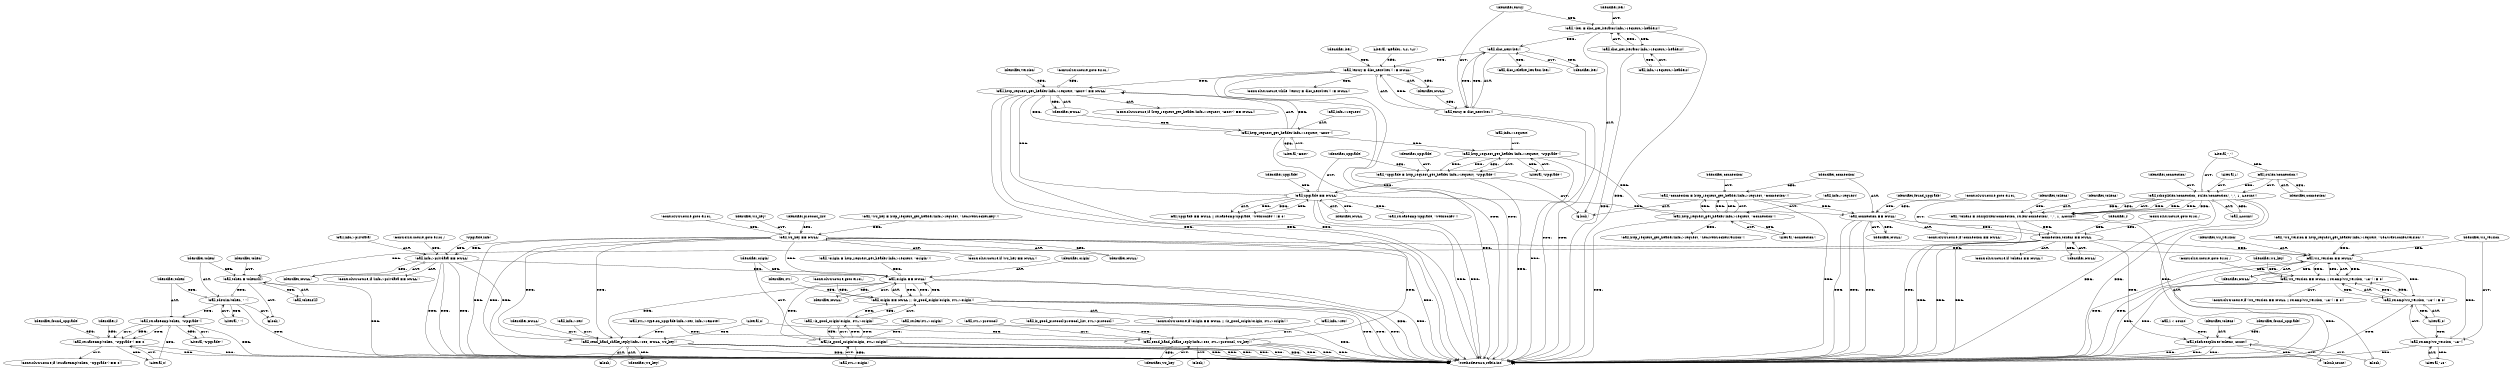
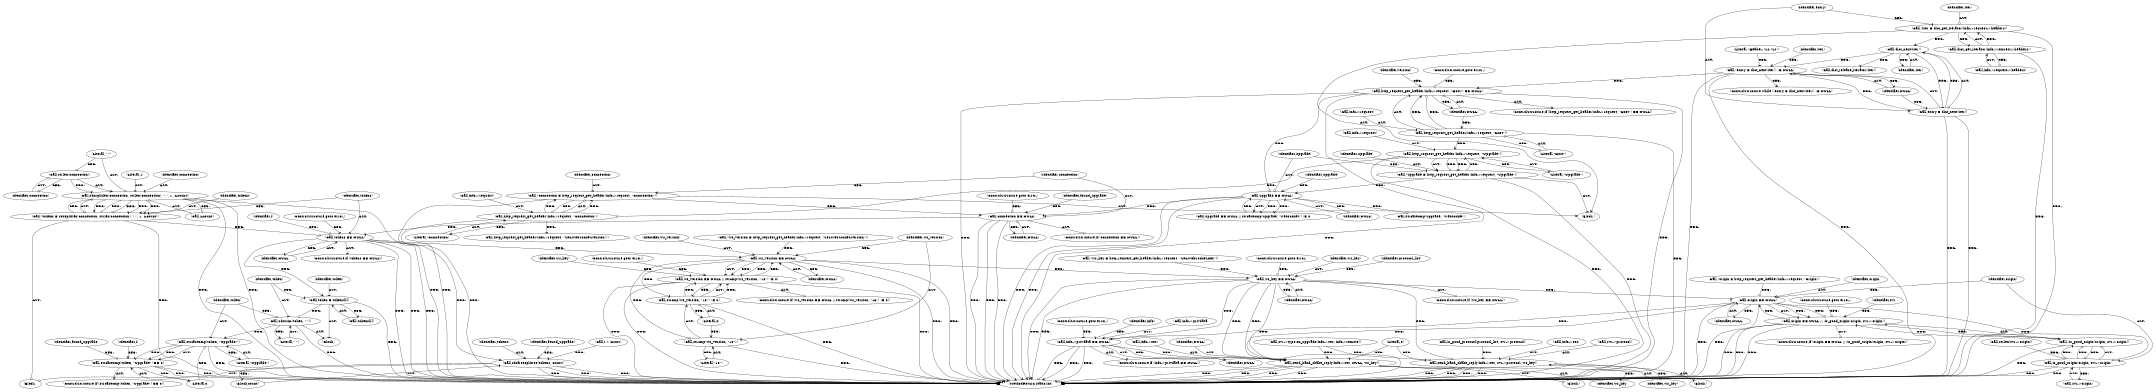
(479, 238) -> (1142, 321)
(2067, 238) -> (345, 238)
(1566, 245) -> (1014, 269)
(681, 268) -> (1423, 326)
